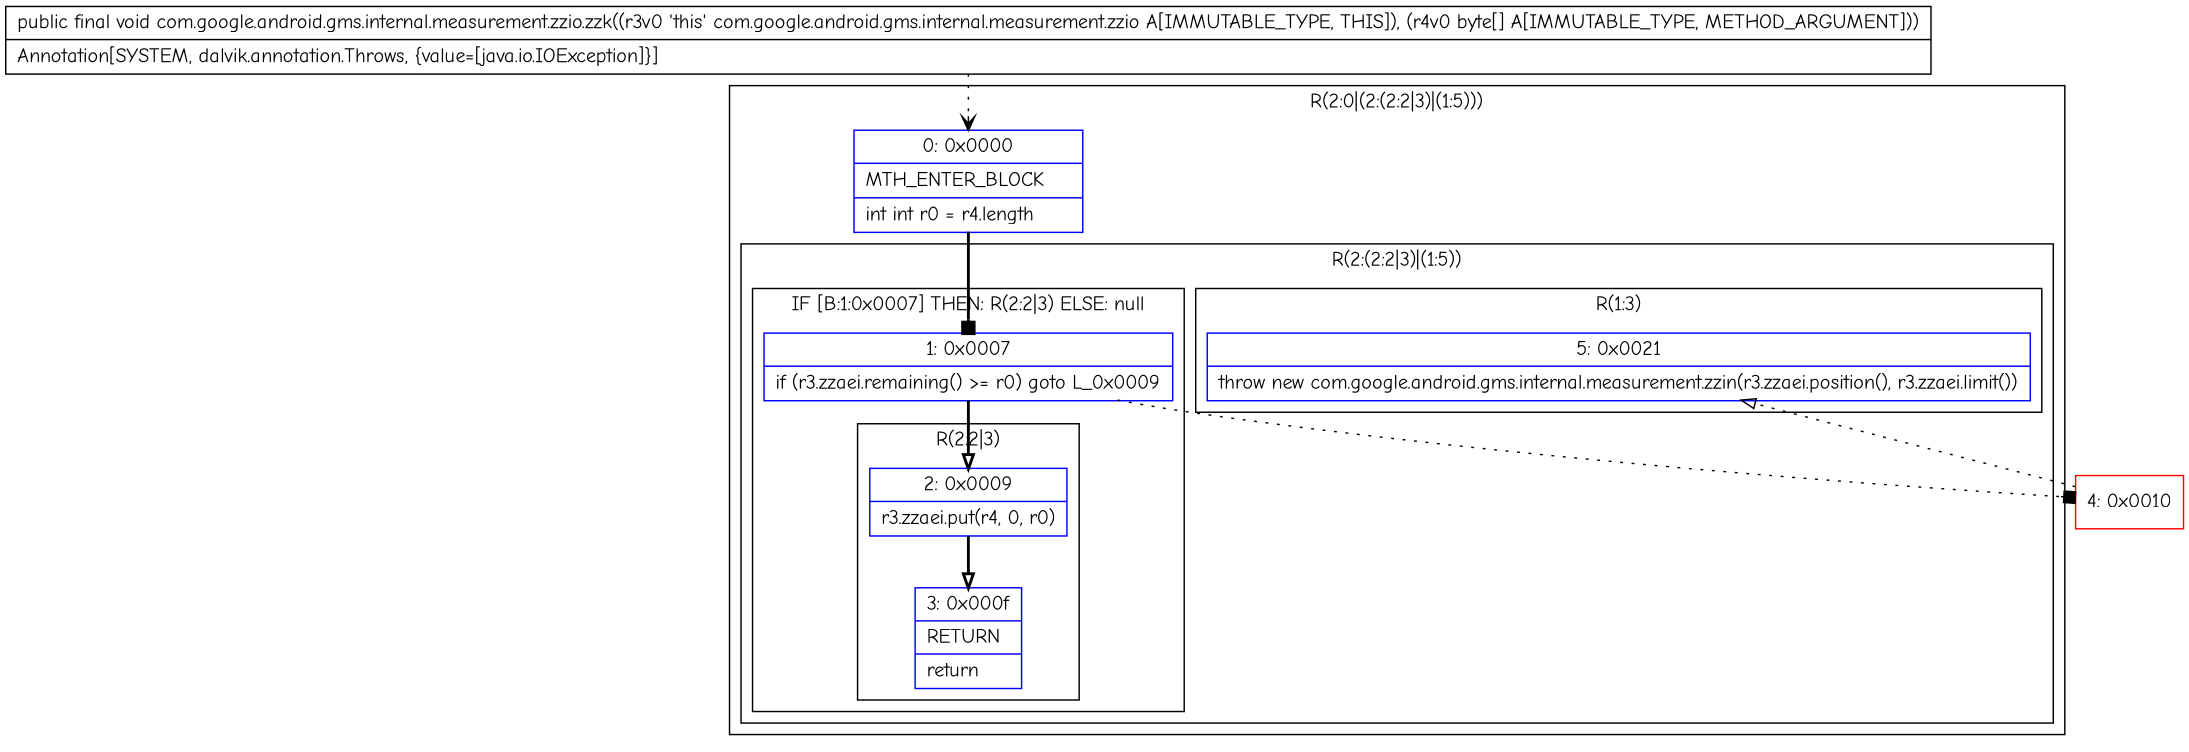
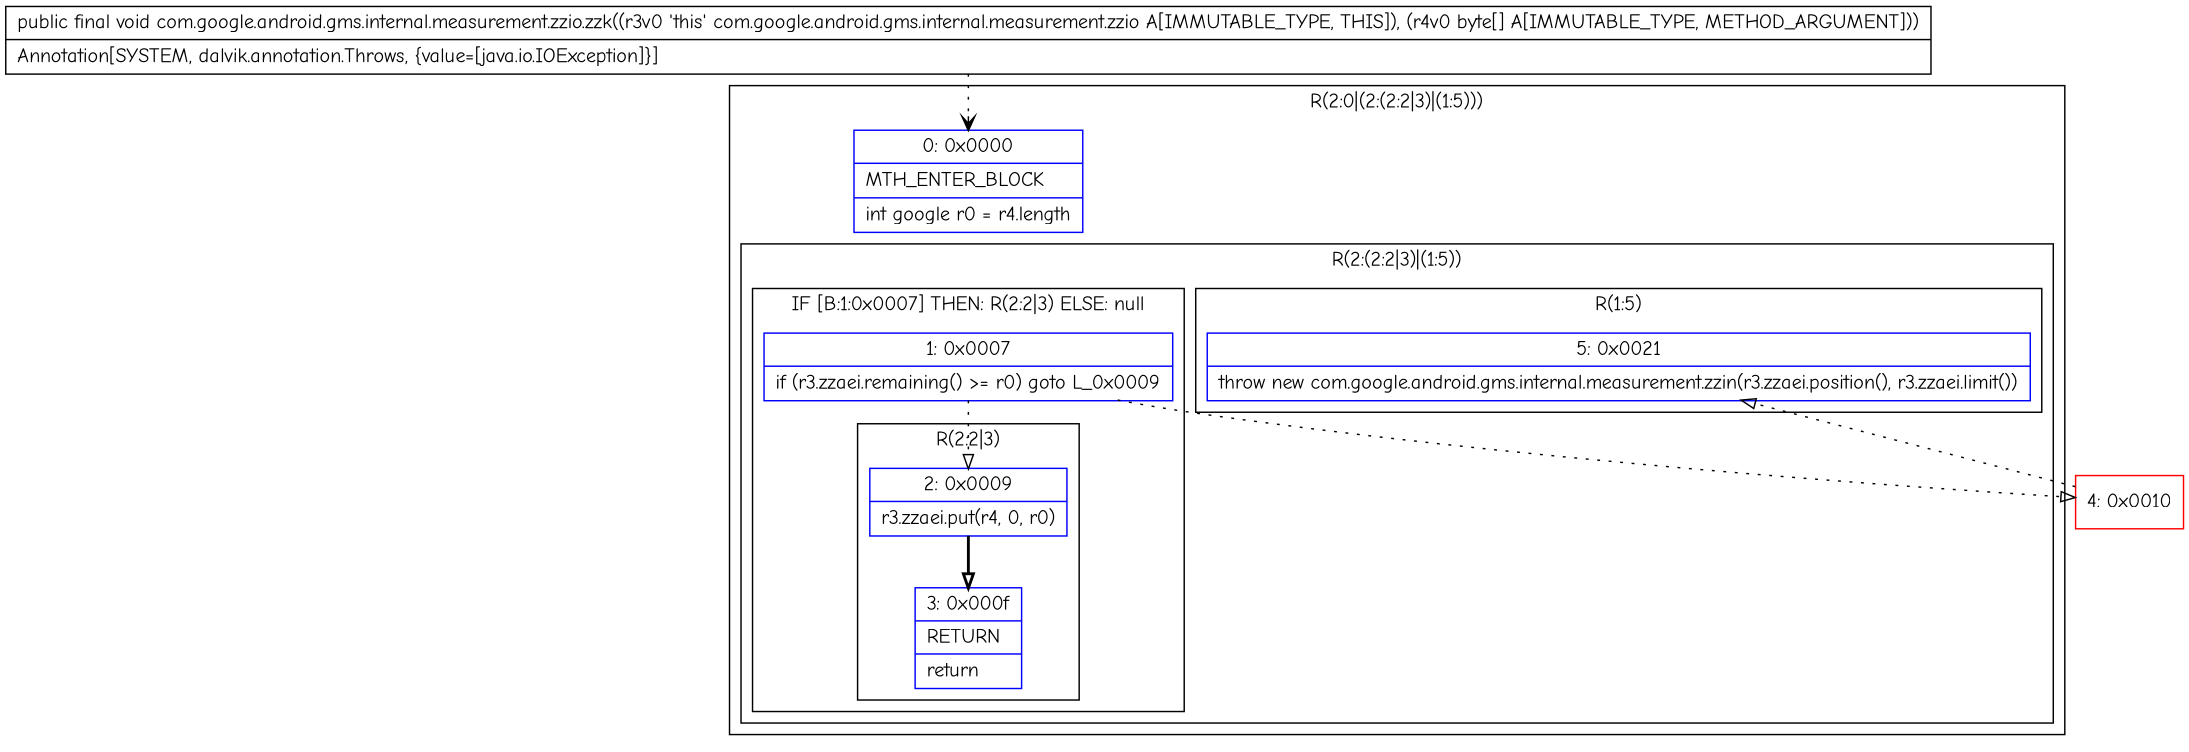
(950, 214) -> (968, 214)
(968, 275) -> none
(1619, 305) -> (1619, 305)
(968, 433) -> (968, 433)
(1588, 459) -> (1588, 459)
